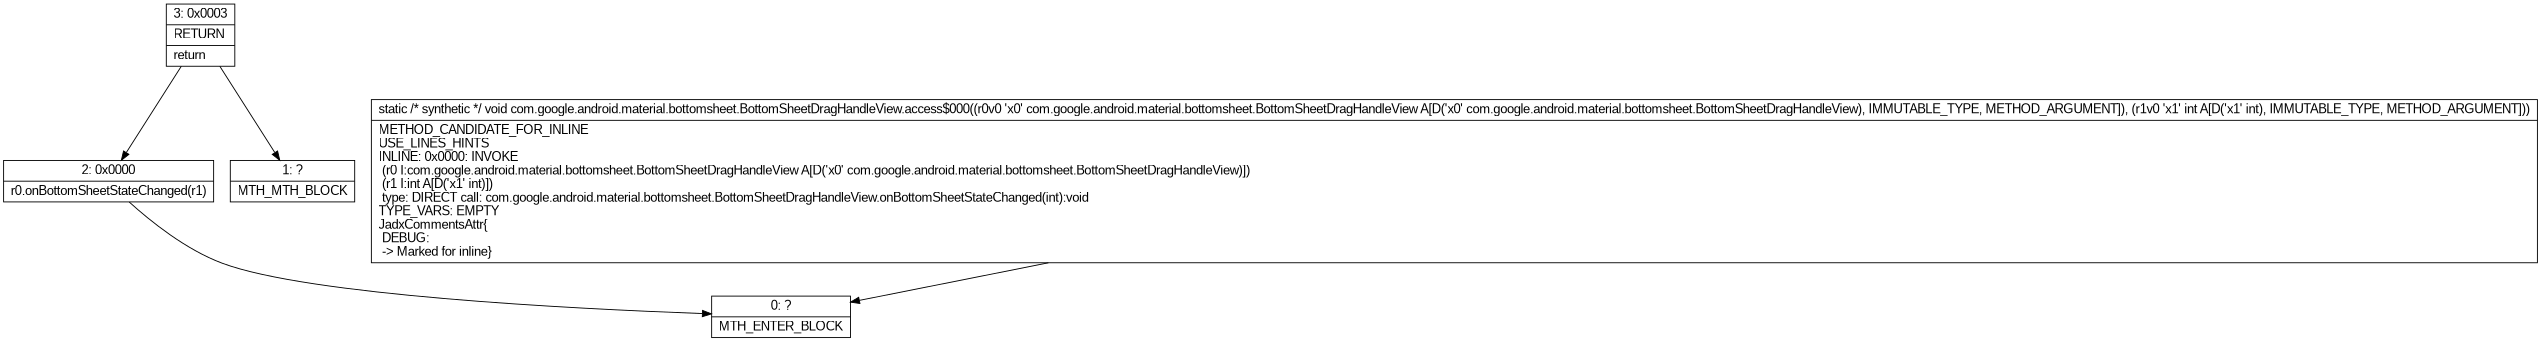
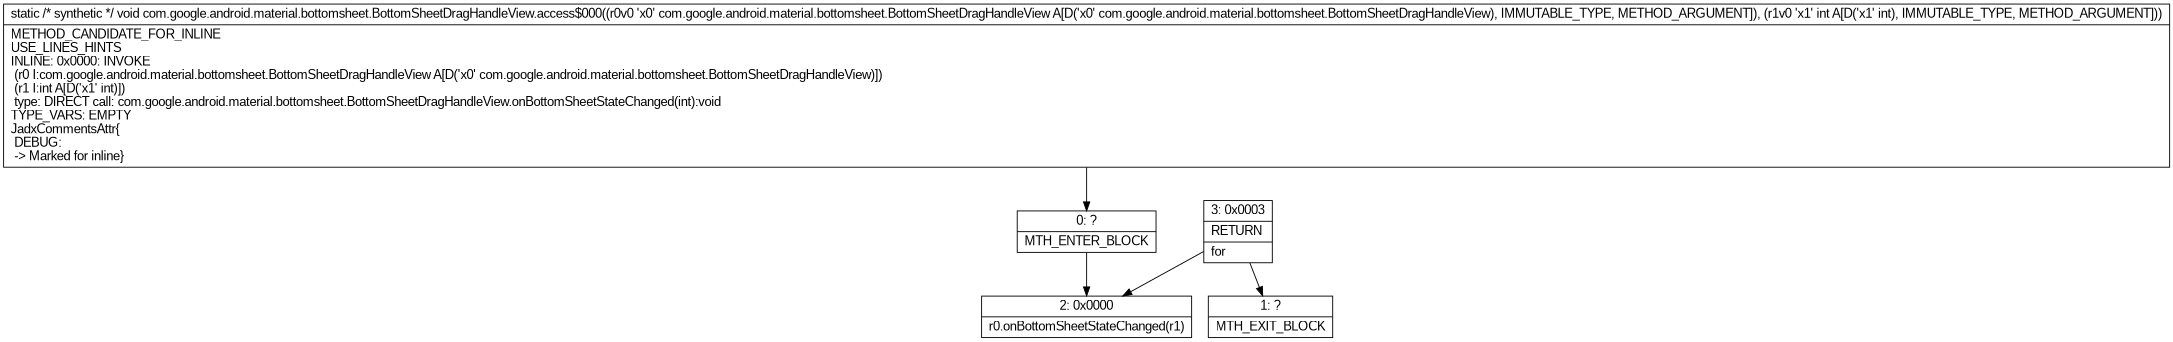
(190, 55) -> (1218, 252)
(293, 191) -> (1271, 327)
(405, 295) -> (1087, 270)
